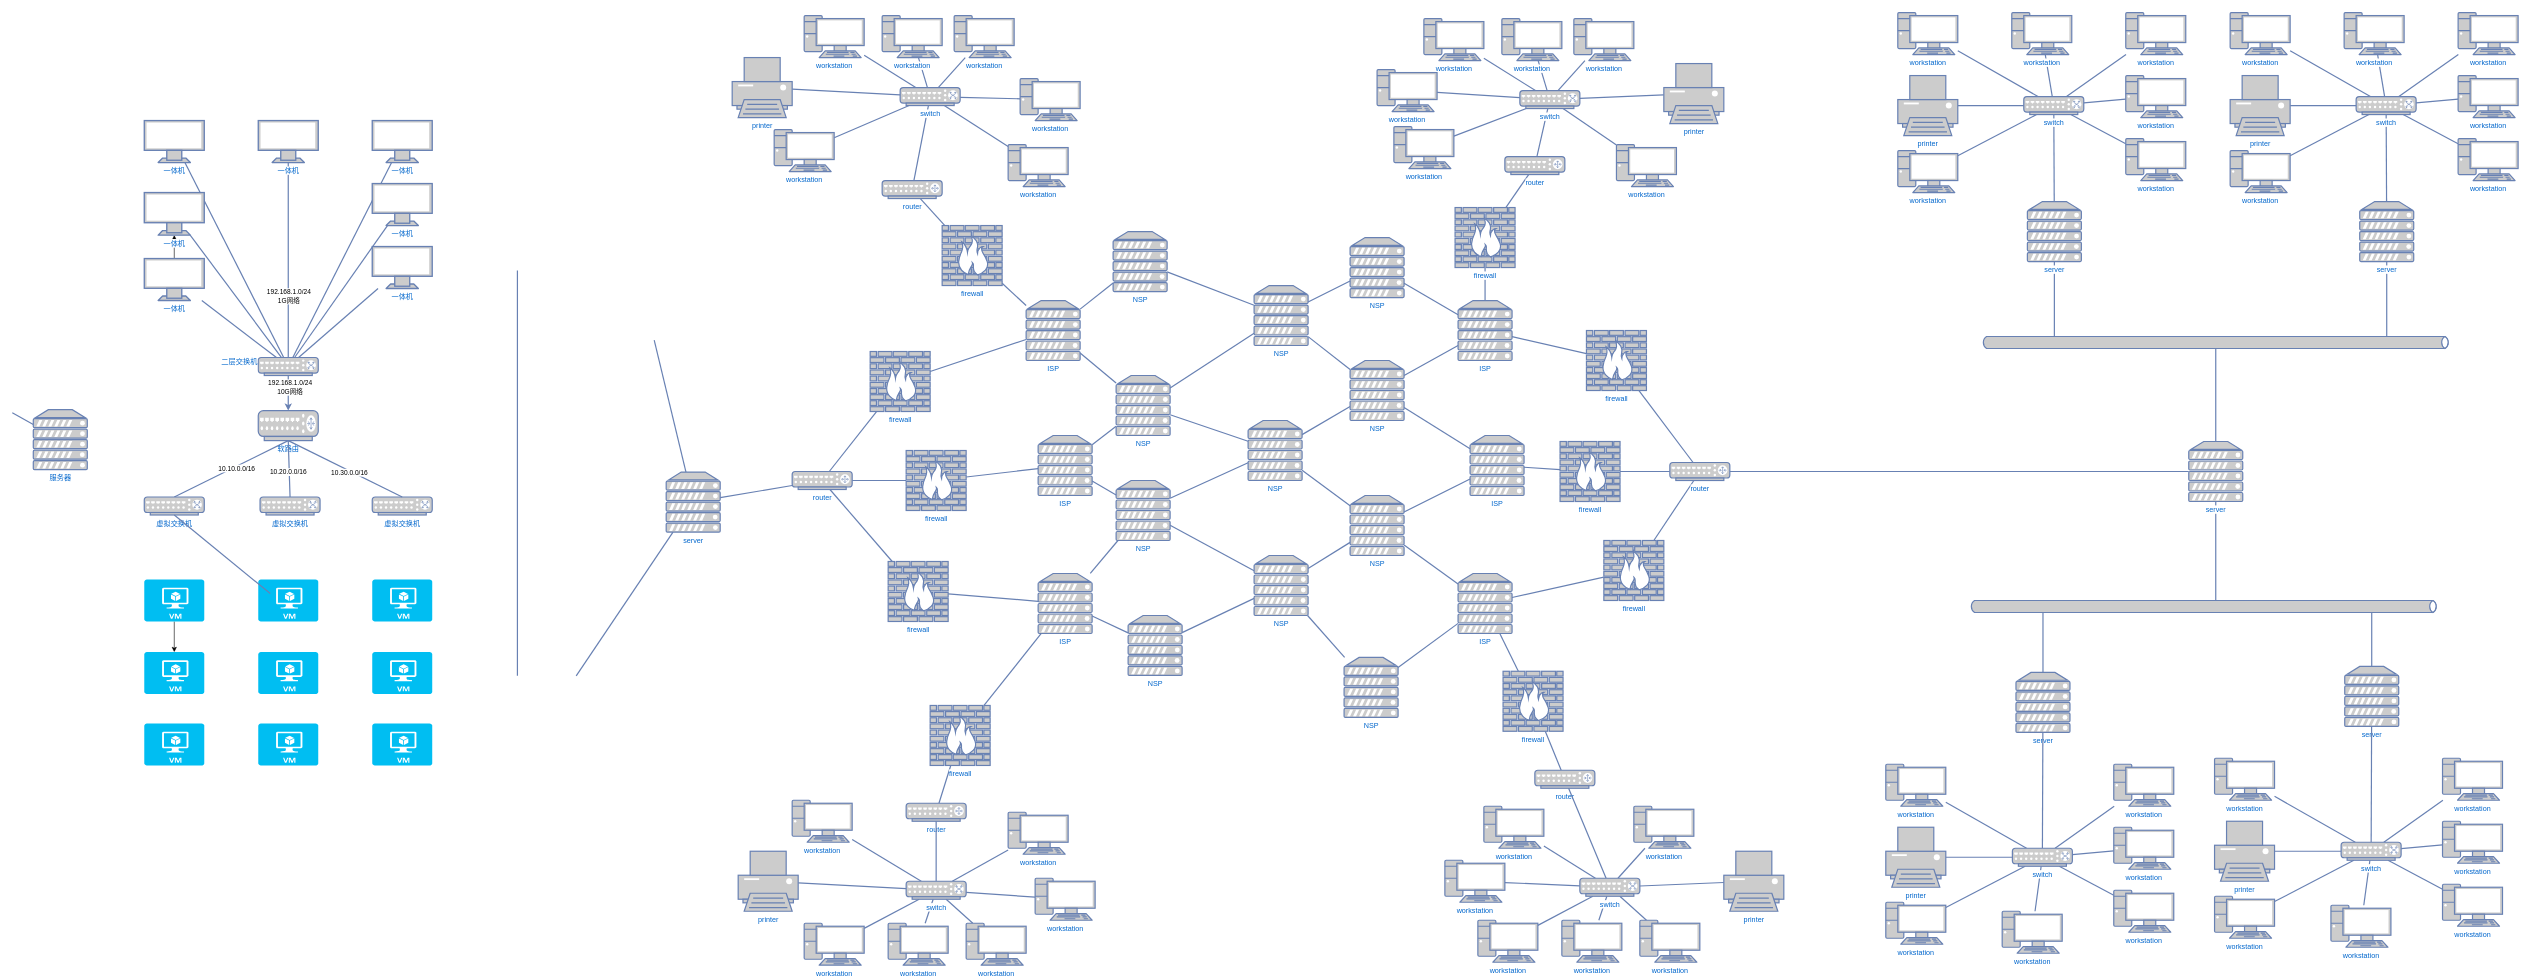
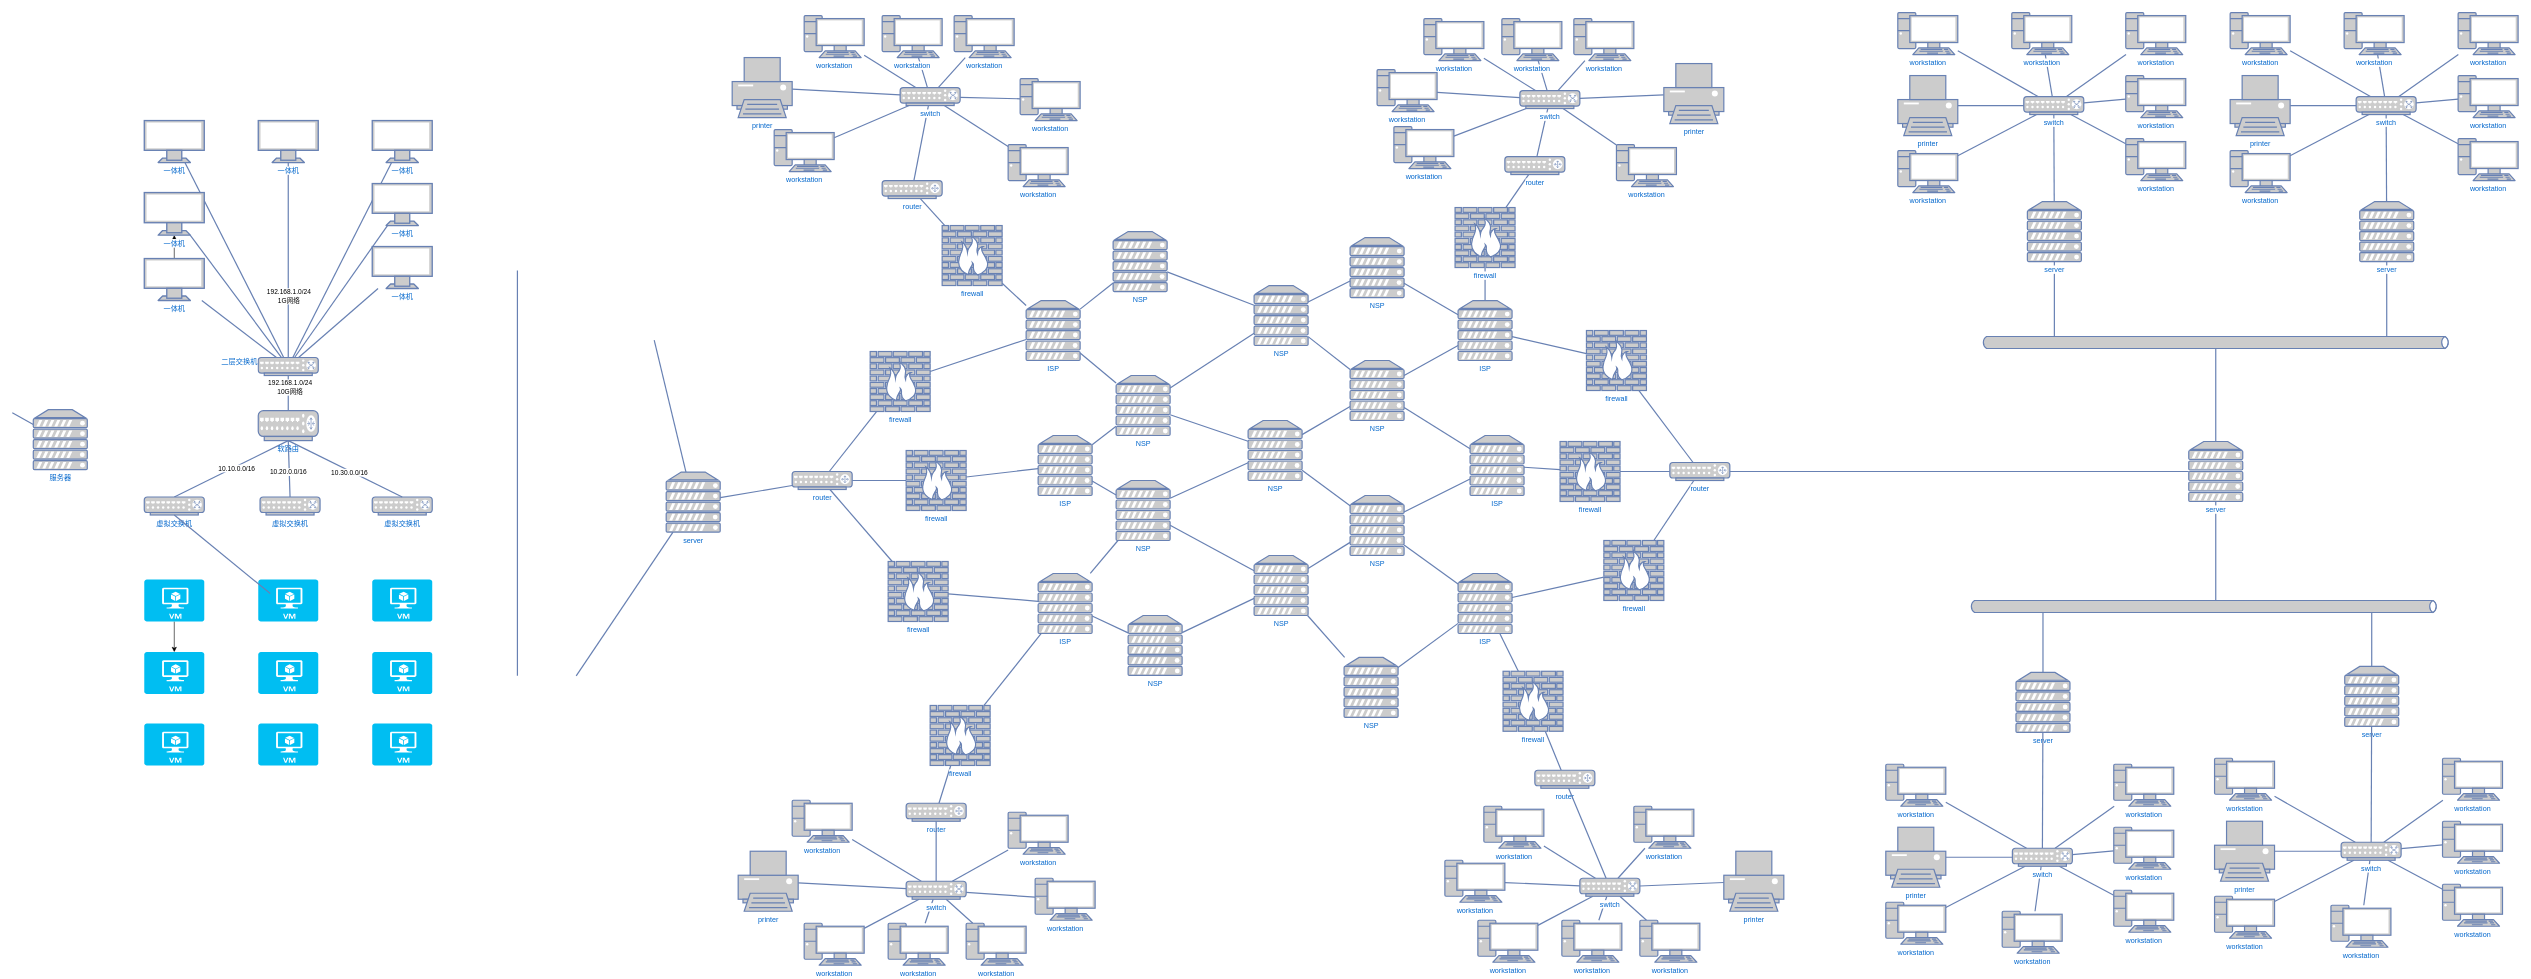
(288, 403) -> (288, 405)
